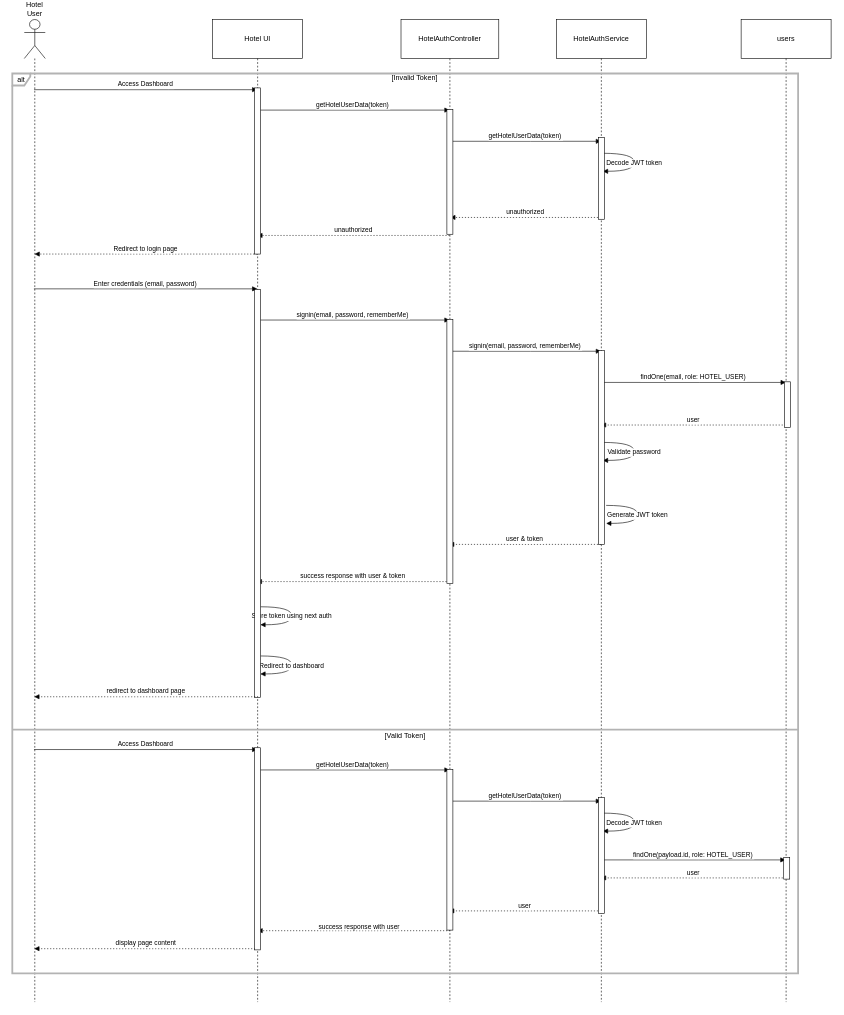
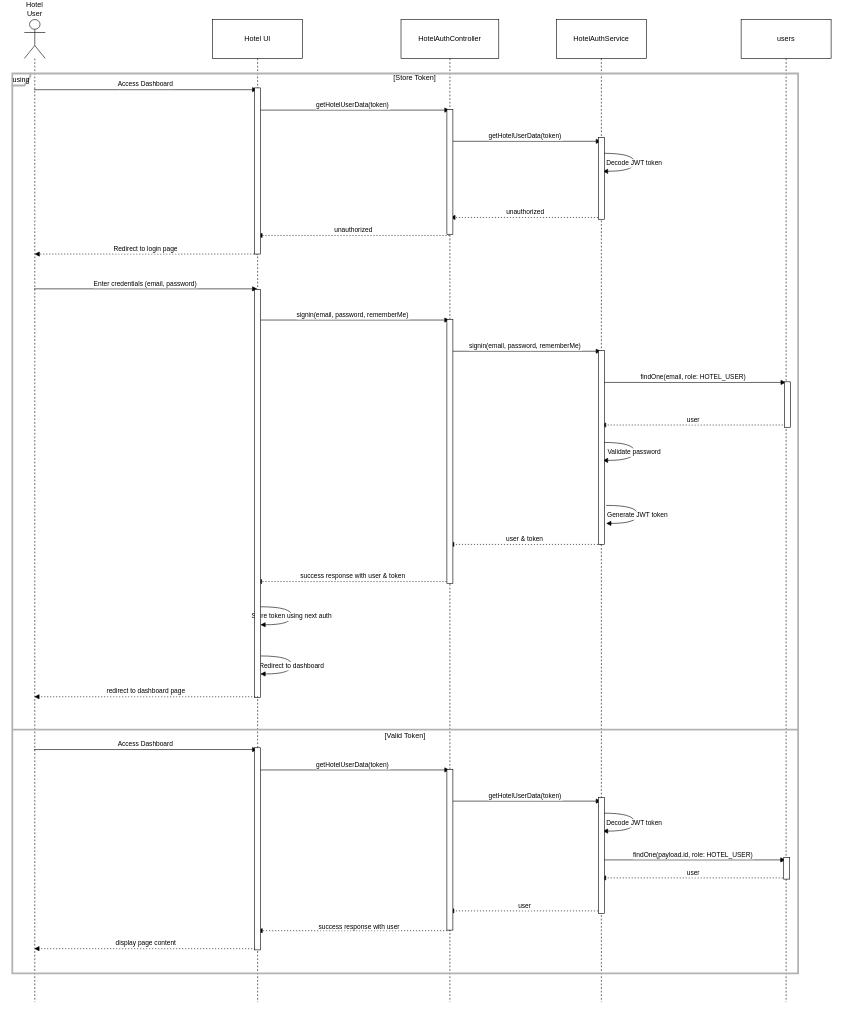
(415, 78) -> (415, 78)
(21, 80) -> (21, 80)
